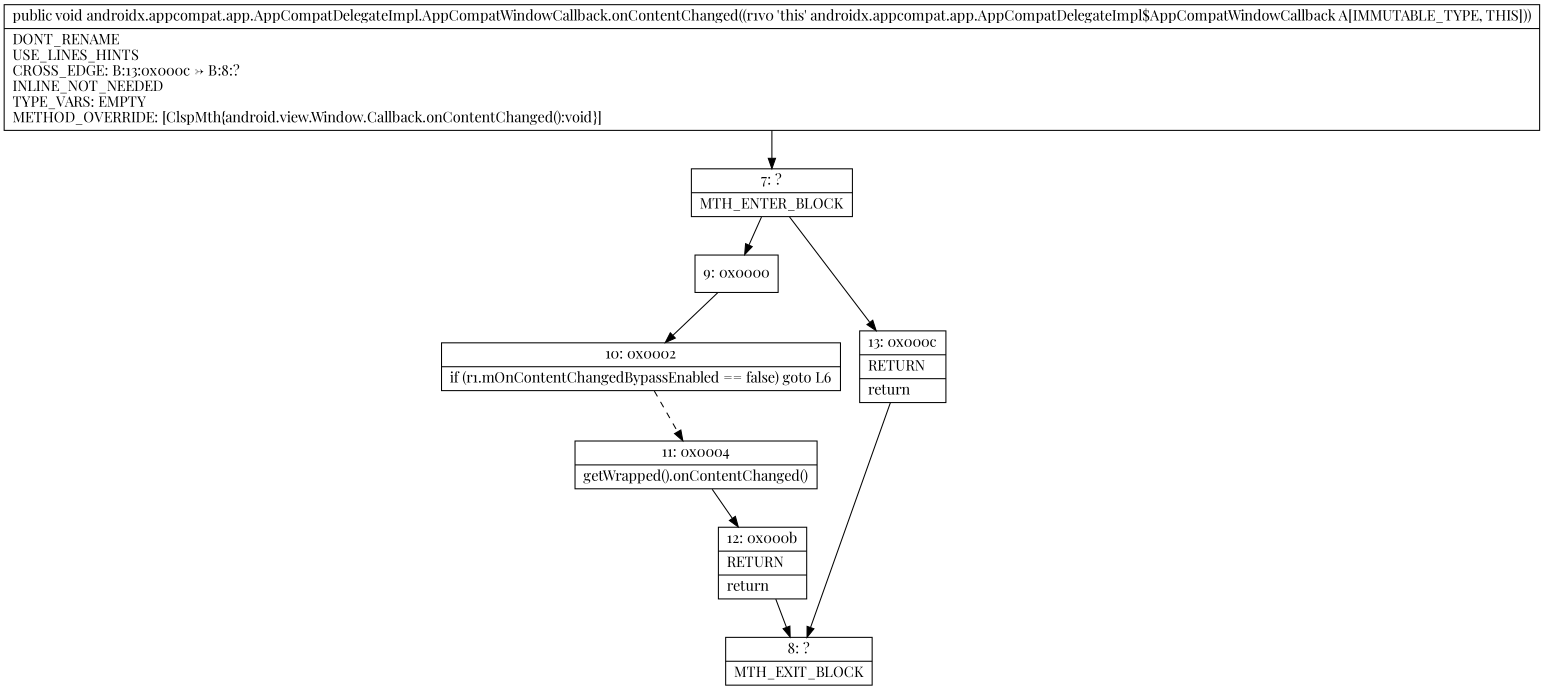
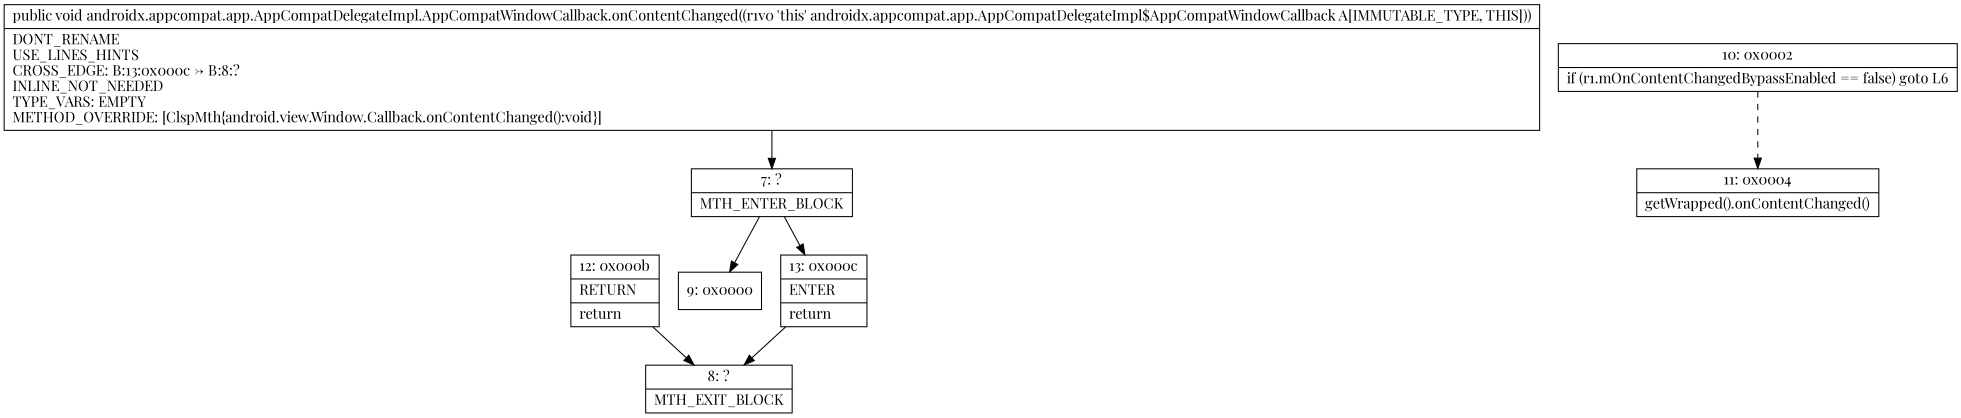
(695, 314) -> none
(897, 366) -> (812, 290)
(722, 504) -> none
